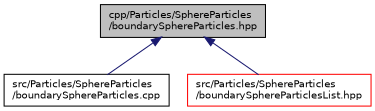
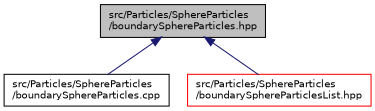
(183, 21) -> (183, 21)
